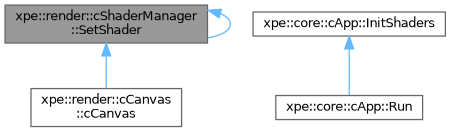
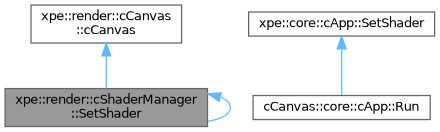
(349, 24) -> (342, 24)
(106, 72) -> (106, 72)
(349, 108) -> (342, 108)
